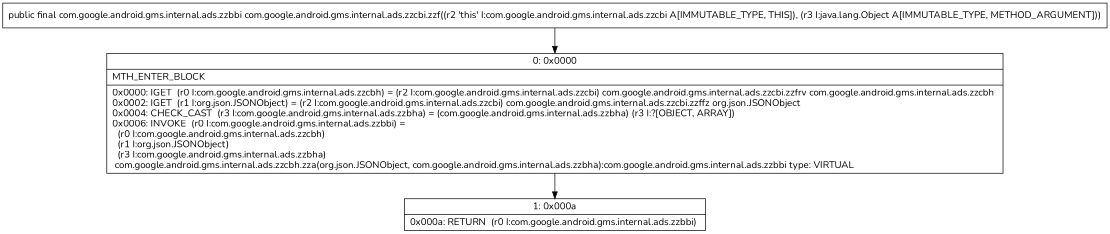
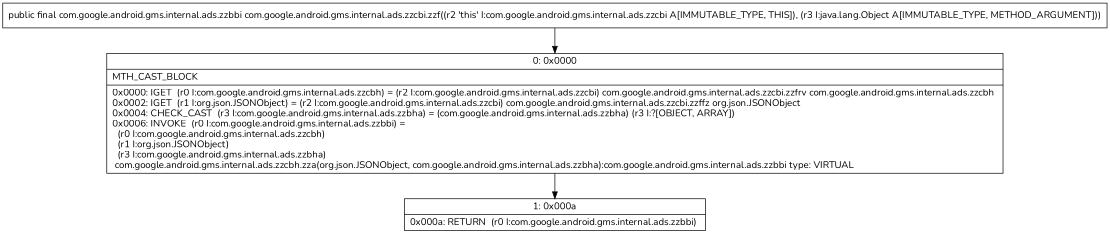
(159, 77) -> (155, 77)
